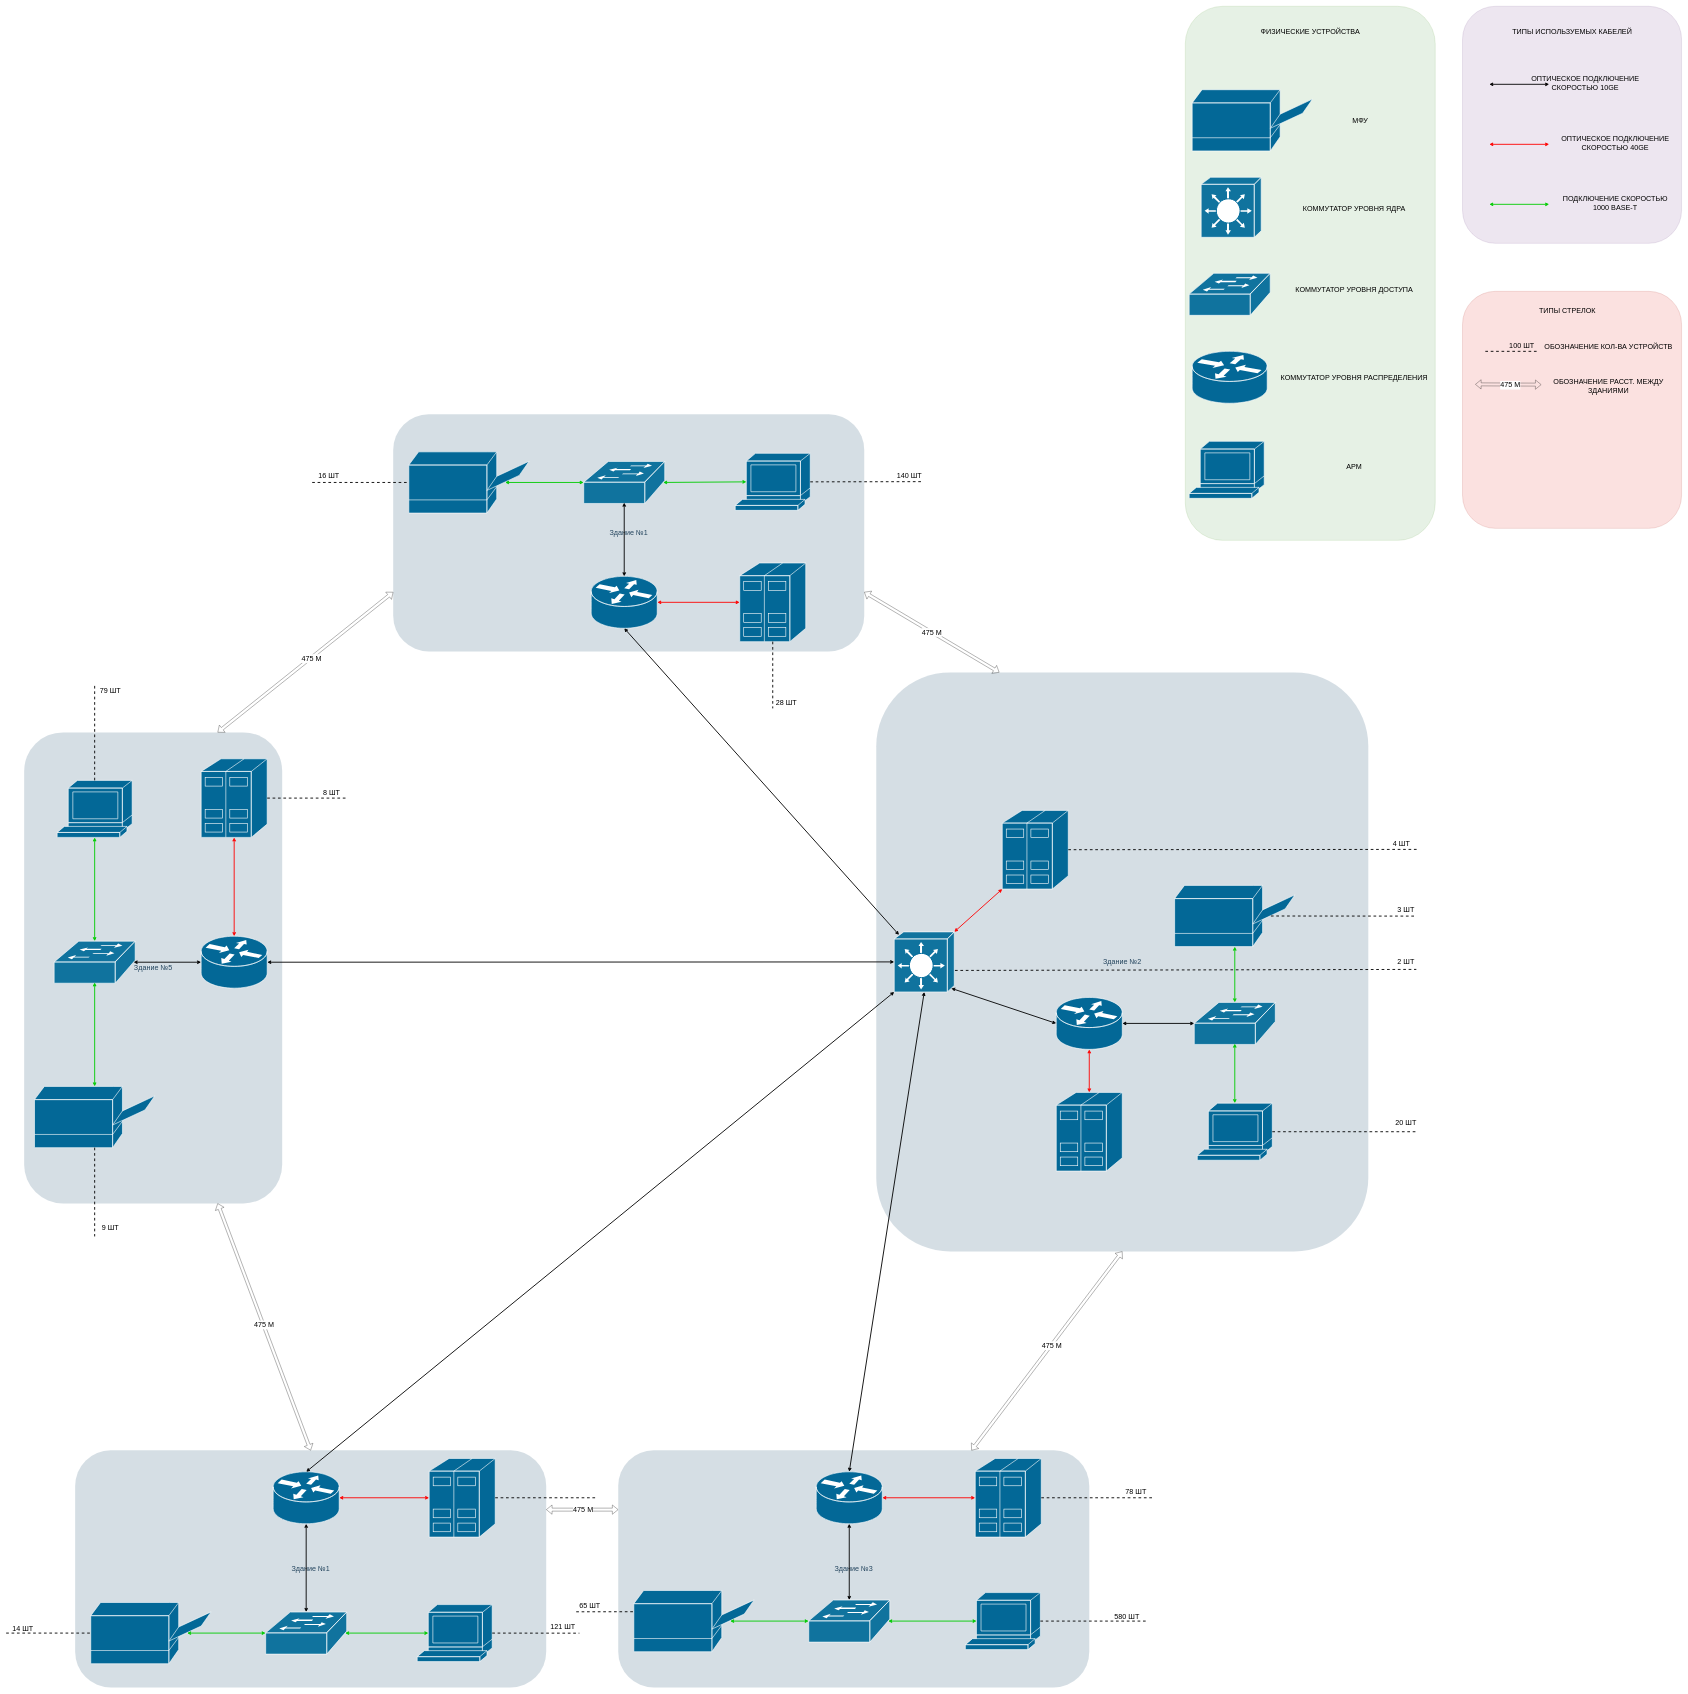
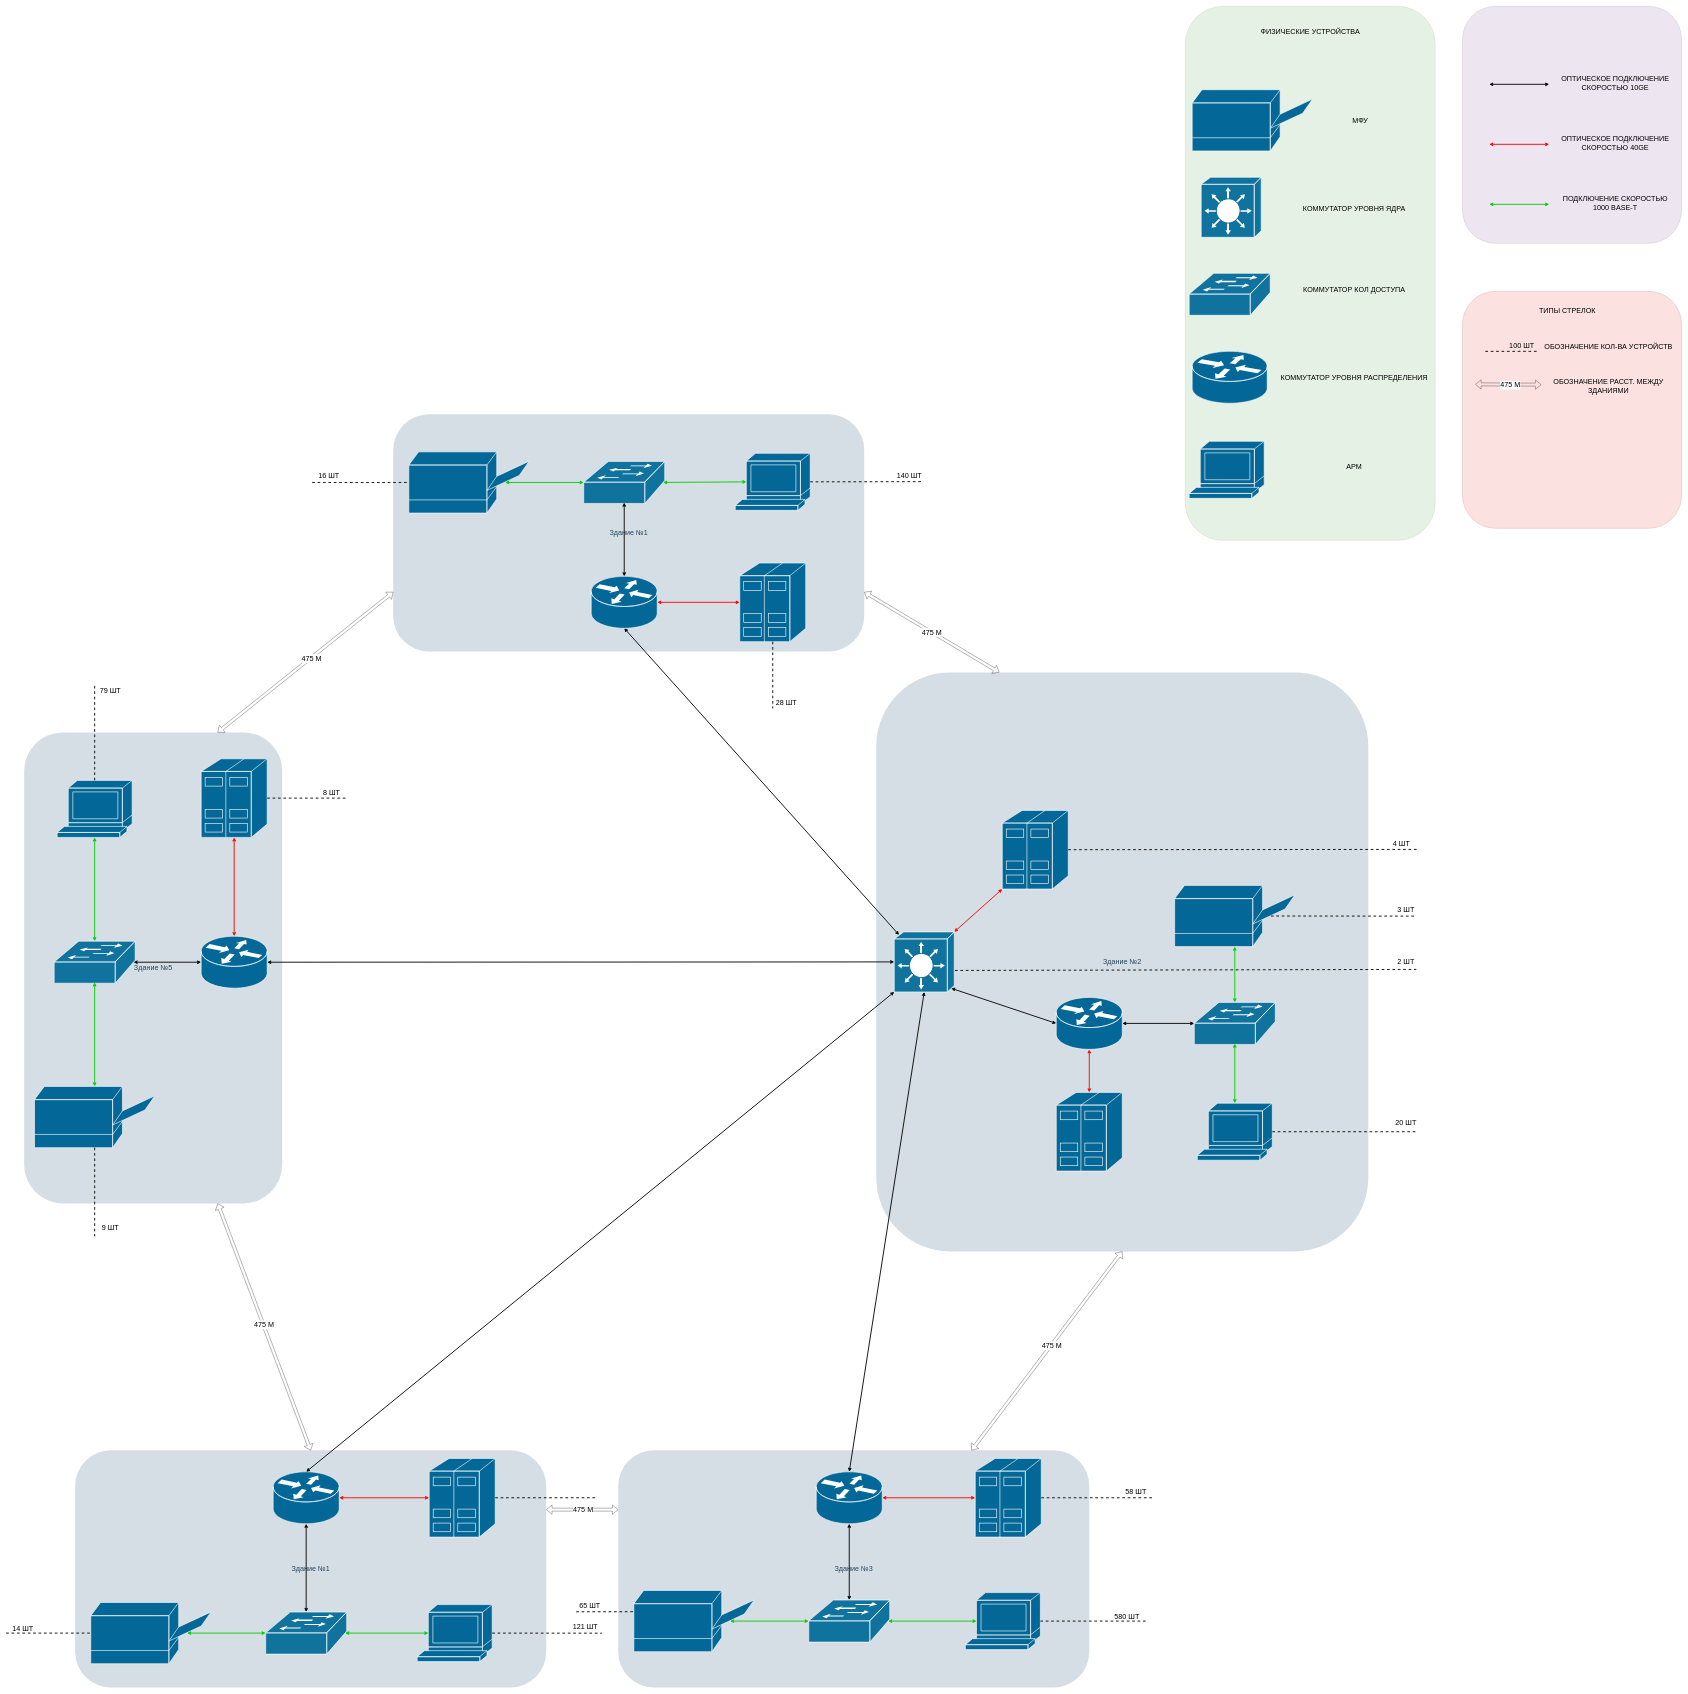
(1572, 32) -> none
(1585, 83) -> (1615, 83)
(1354, 290) -> (1354, 290)
(1136, 1491) -> (1136, 1491)
(563, 1626) -> (585, 1626)
